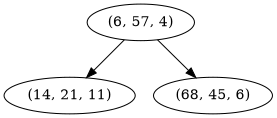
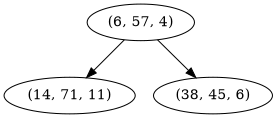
(70, 96) -> (70, 96)
(213, 96) -> (213, 96)
